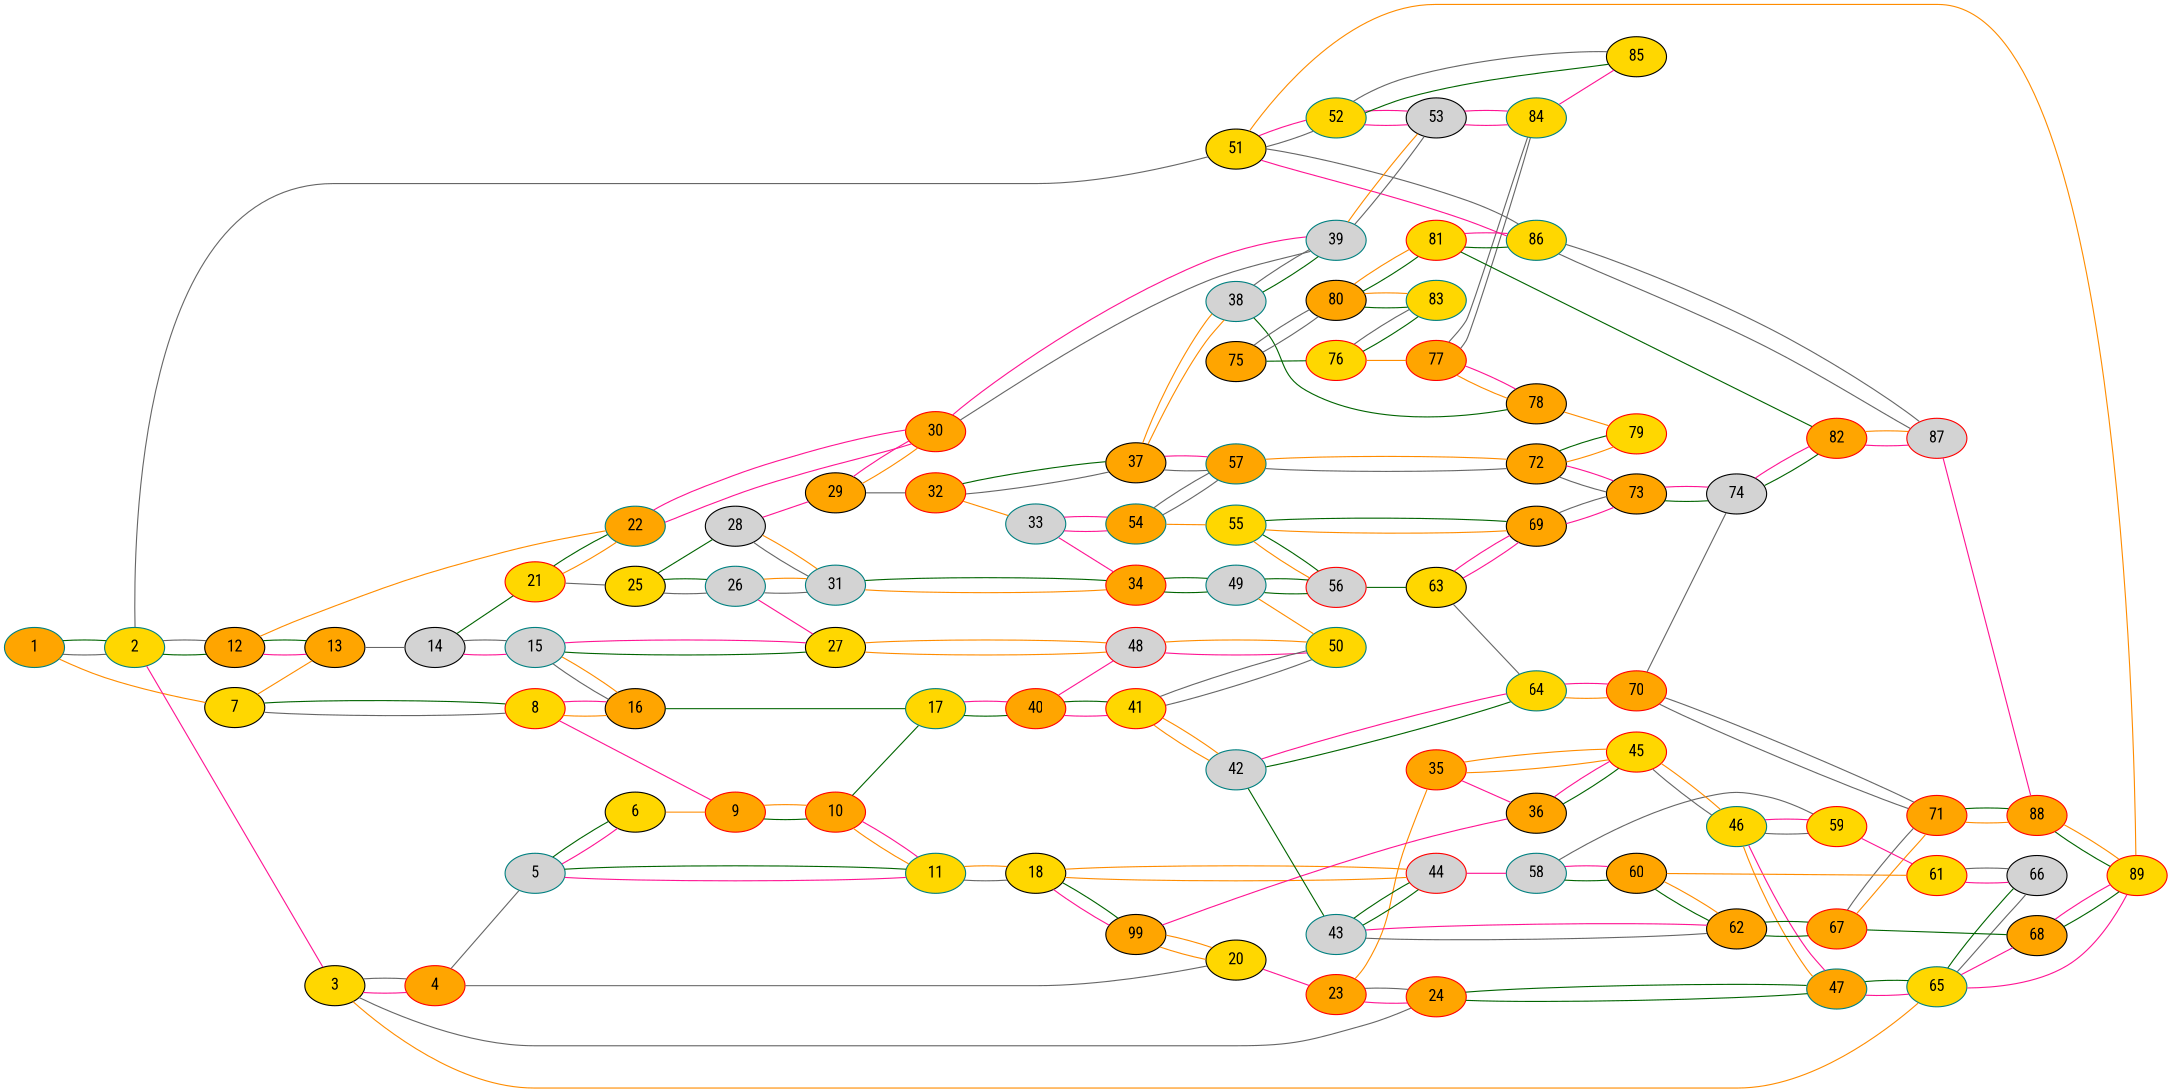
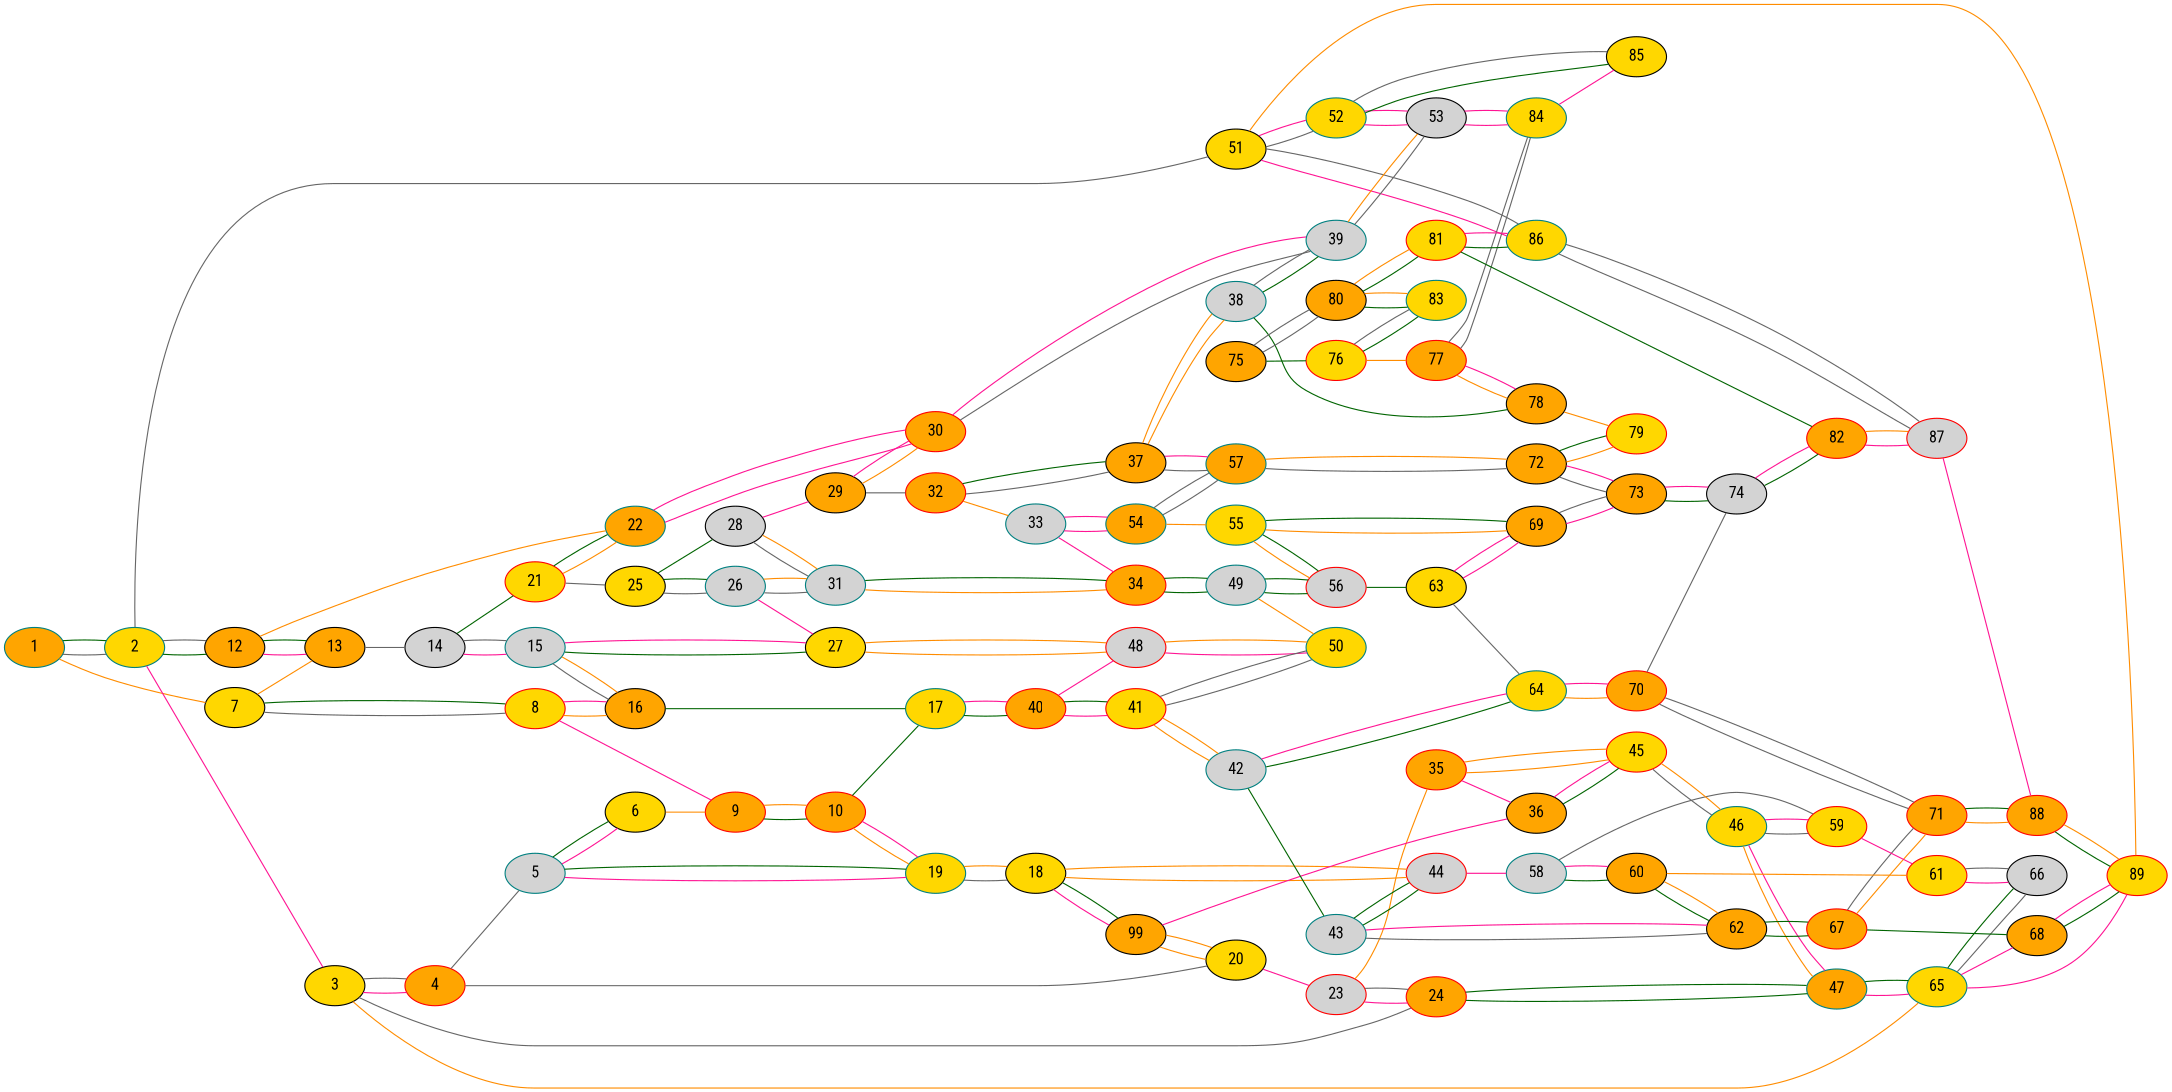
(936, 873) -> (936, 873)
(1336, 995) -> (1336, 995)
